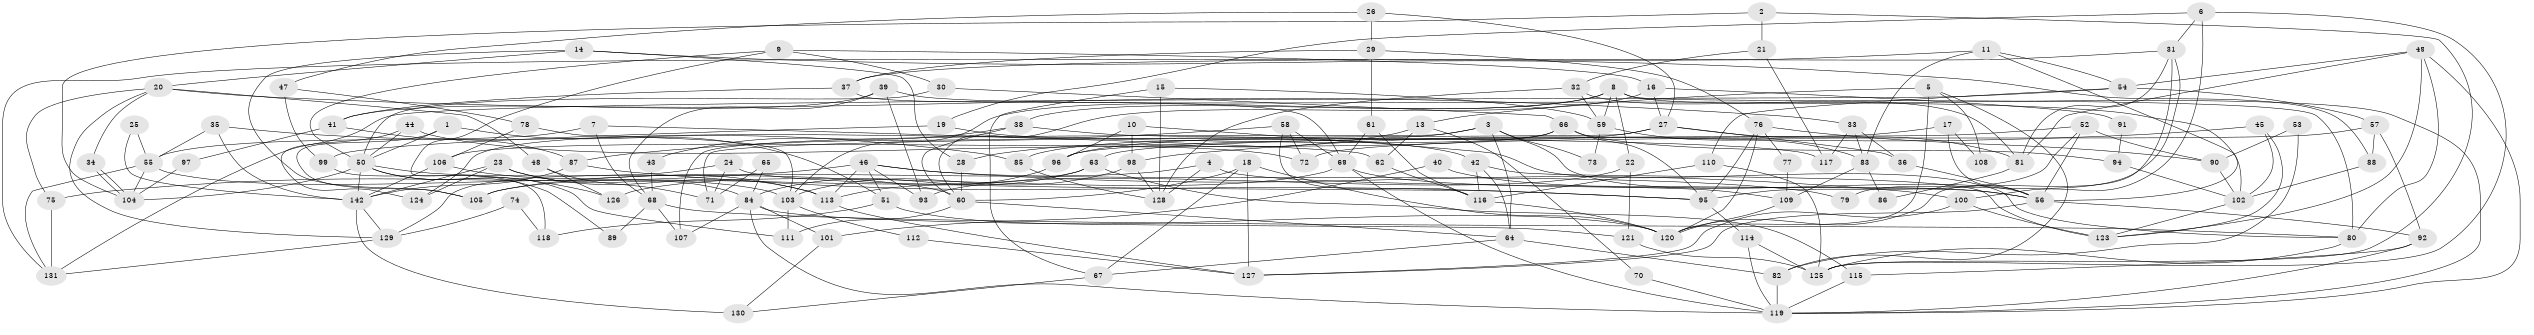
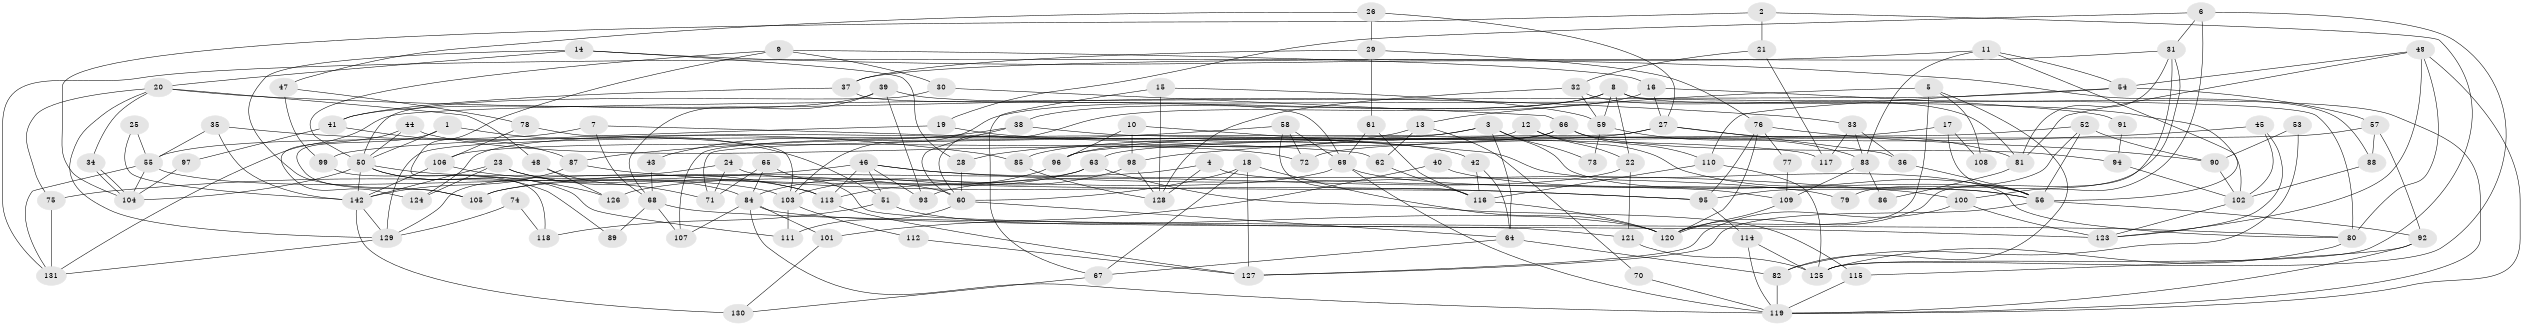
none -> (1526, 125)
(1642, 150) -> (1667, 149)
(1794, 178) -> (1426, 227)
